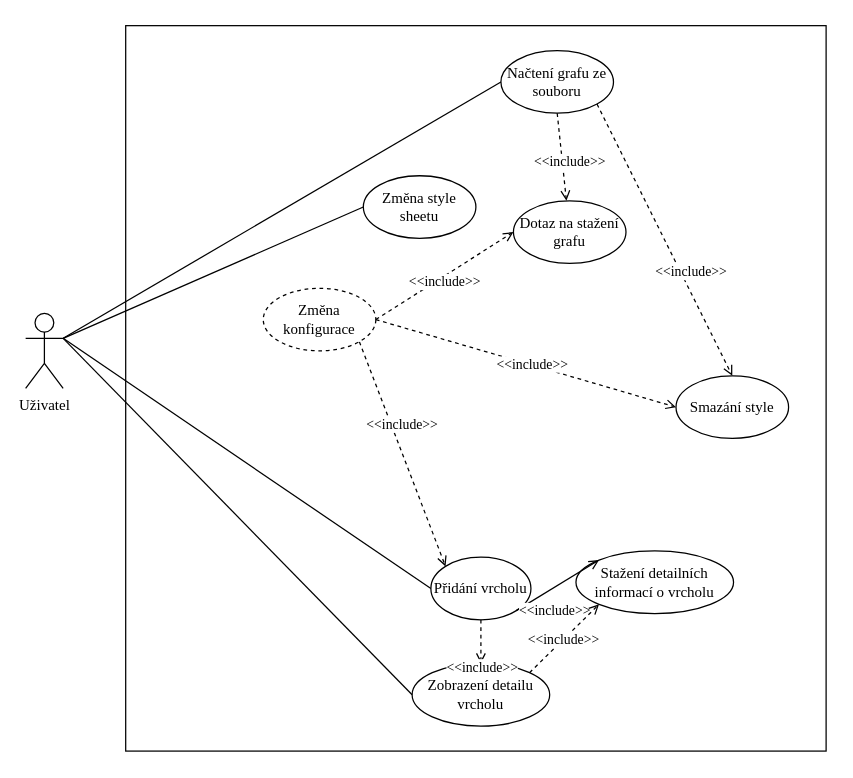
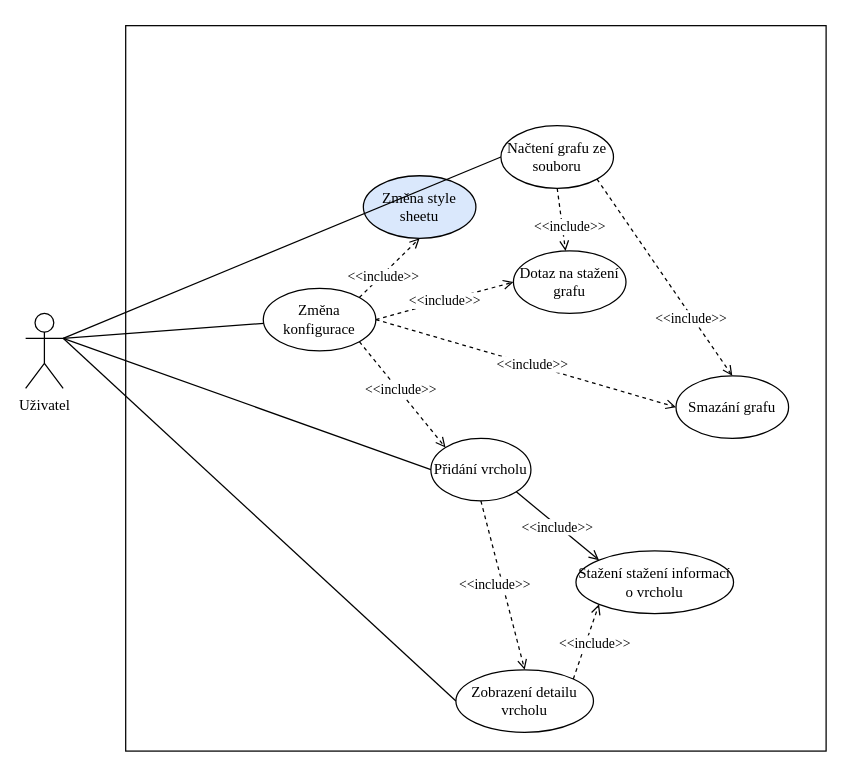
(557, 82) -> (557, 157)
(419, 207) -> (419, 207)
(569, 232) -> (569, 282)
(250, 256) -> (166, 330)
none -> (388, 269)
(319, 319) -> (319, 319)
(732, 407) -> (732, 407)
(654, 582) -> (654, 582)
(481, 588) -> (481, 469)
(481, 694) -> (524, 701)
